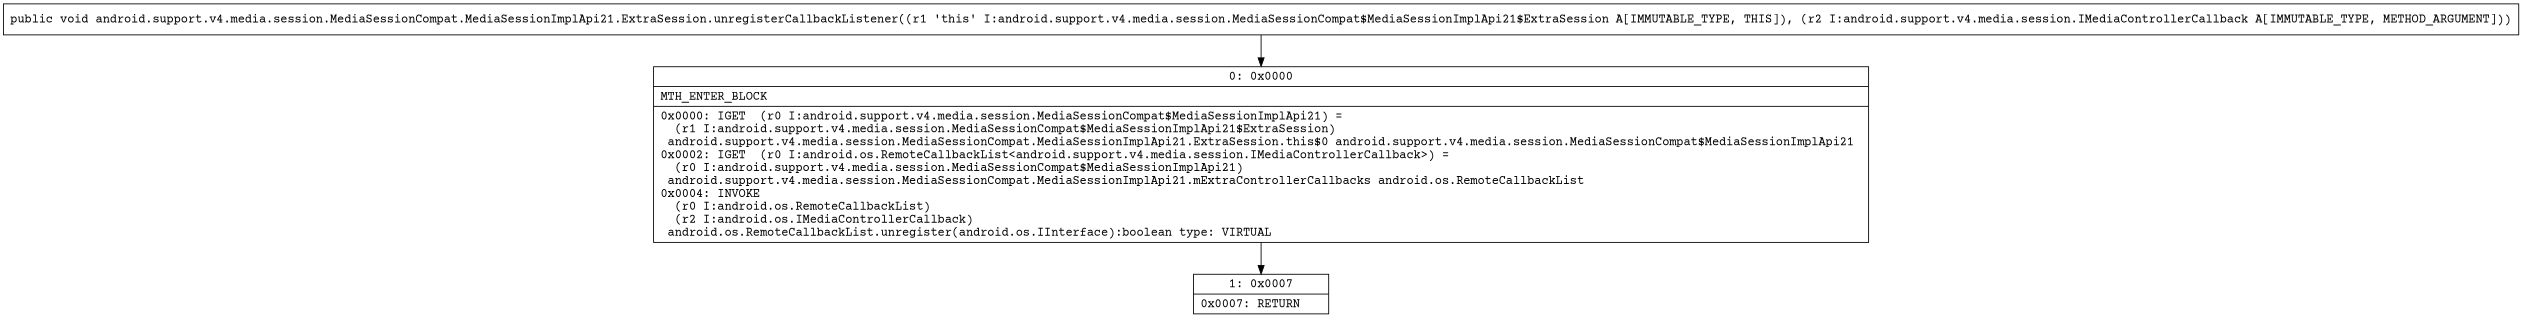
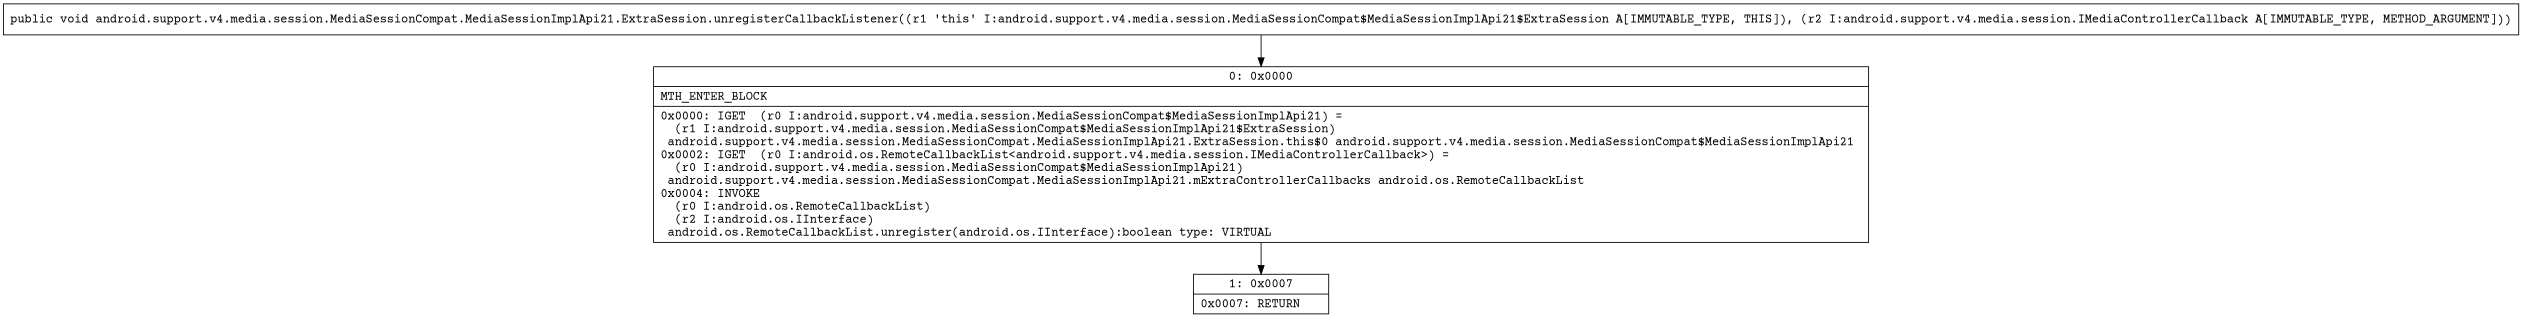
(817, 219) -> (767, 219)
